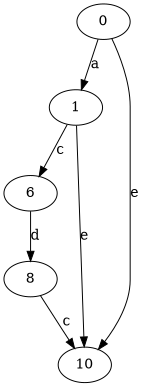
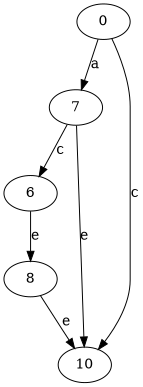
(76, 107) -> (76, 107)
(135, 193) -> (135, 193)
(36, 236) -> (36, 236)
(67, 322) -> (67, 322)
